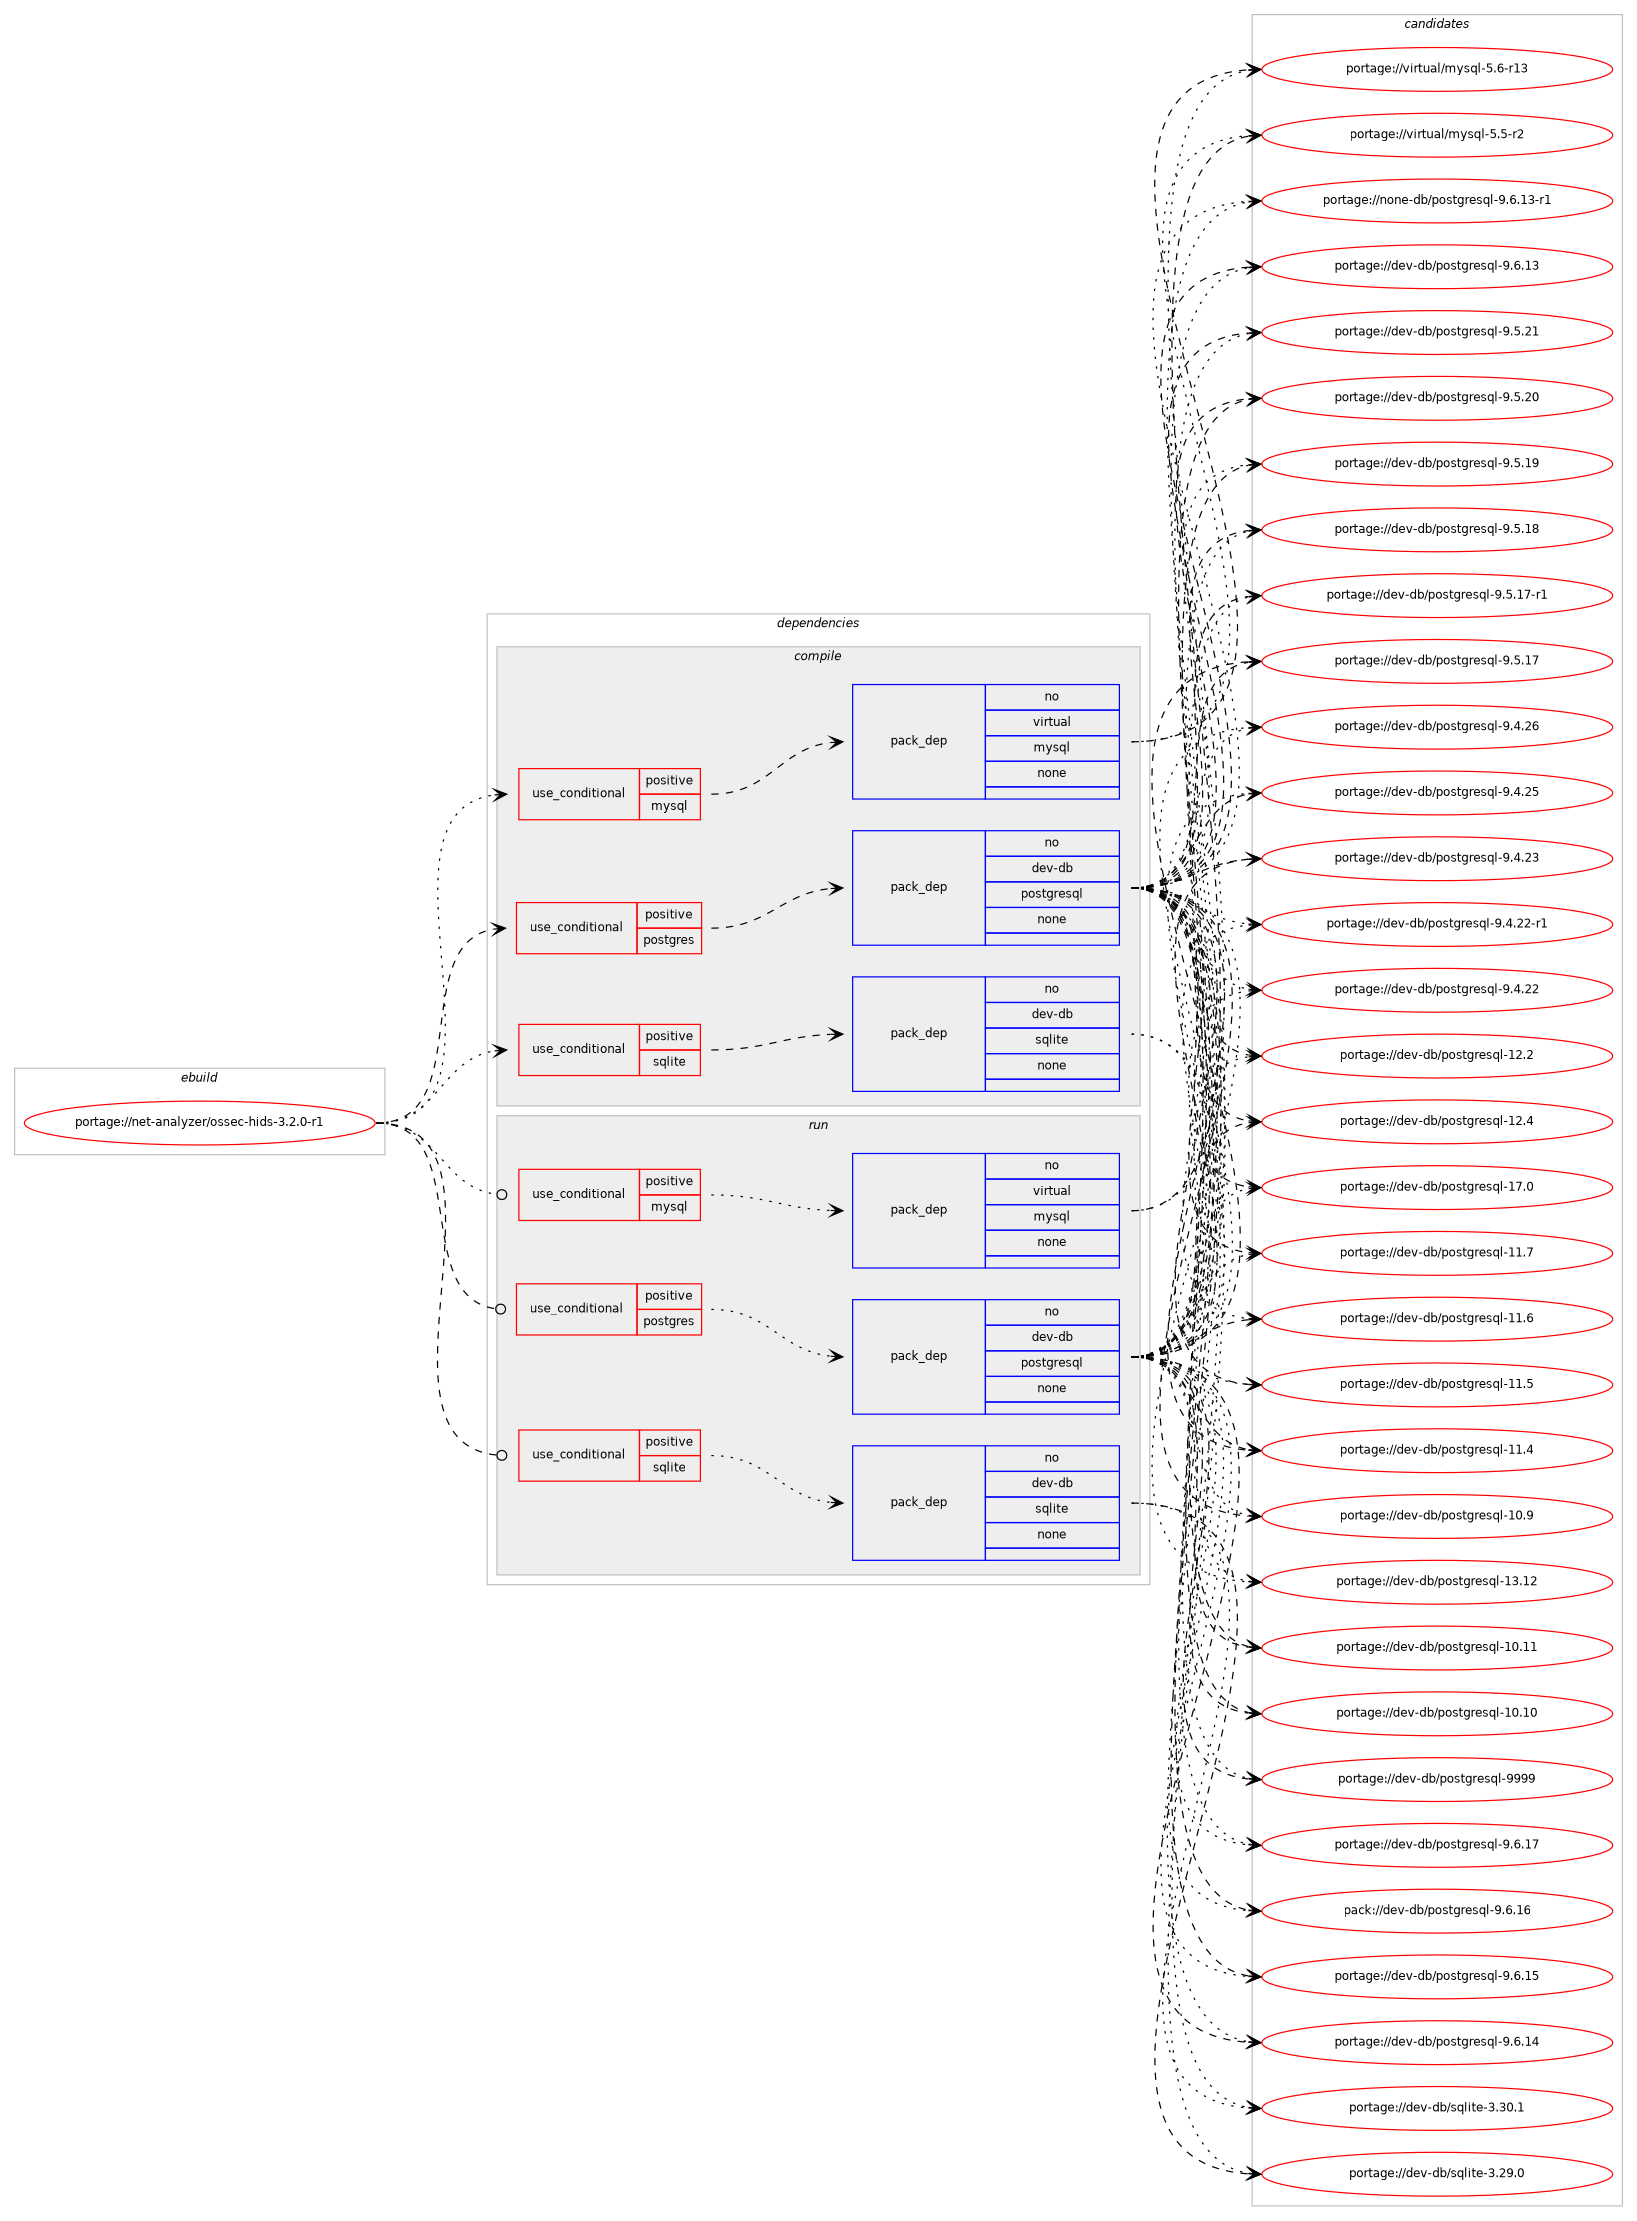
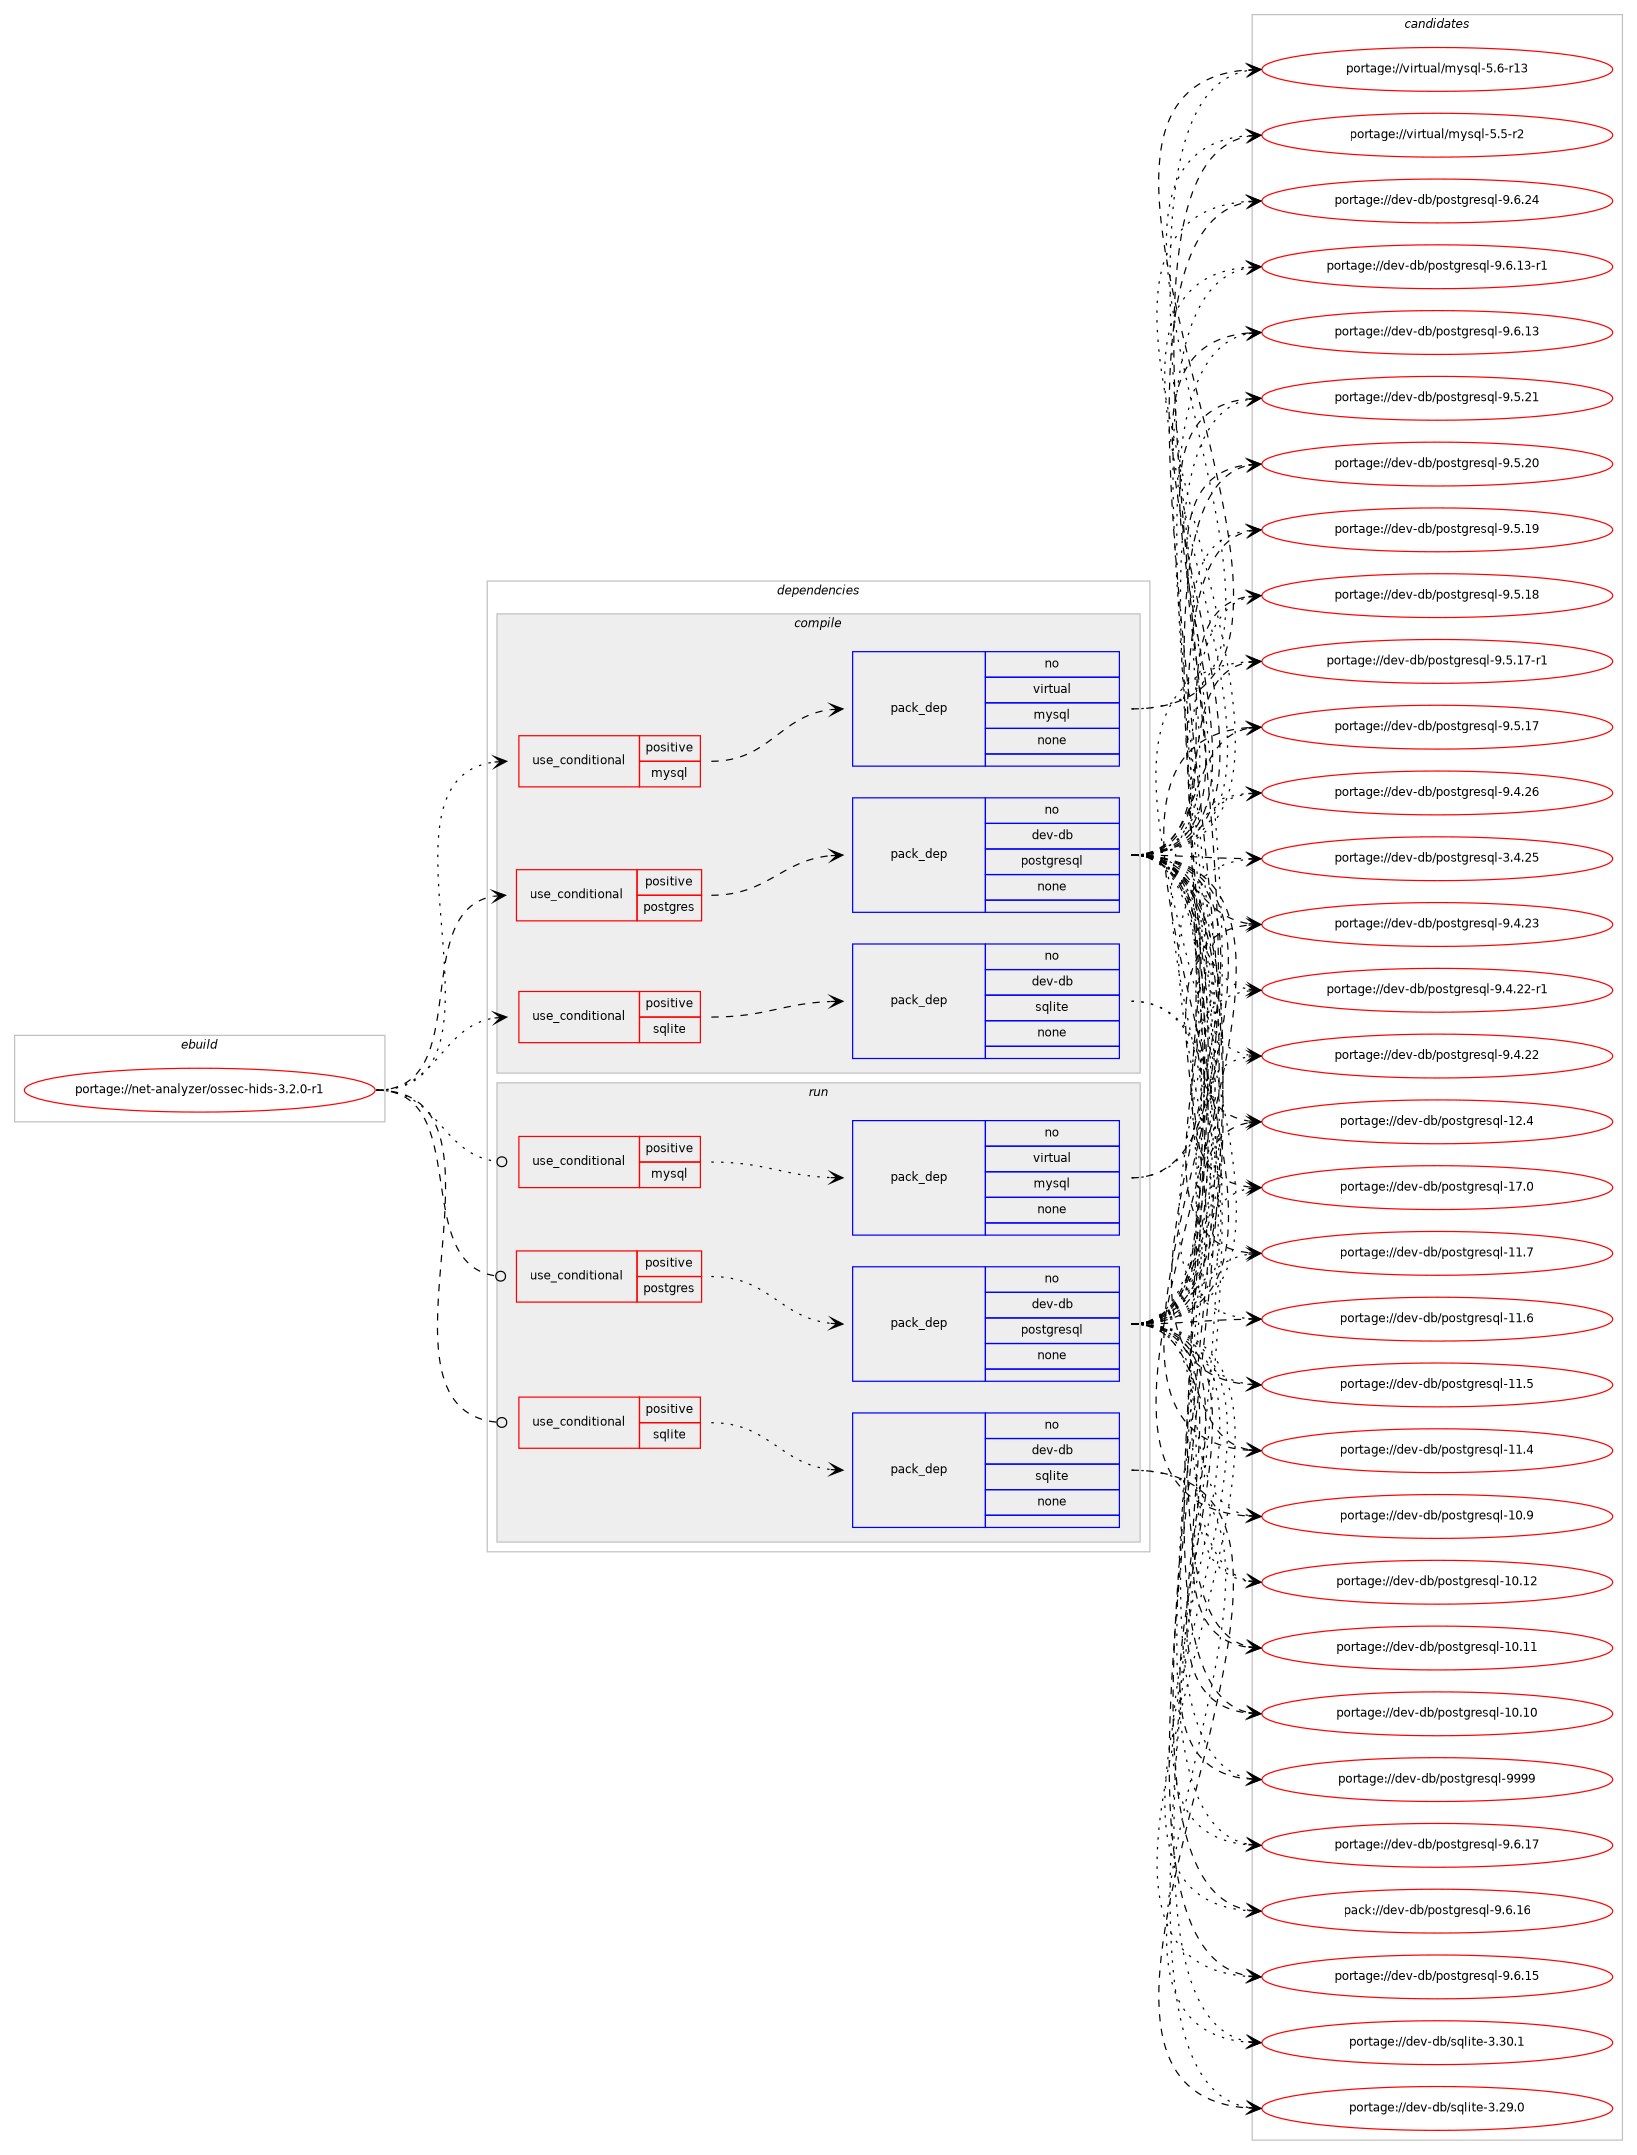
(1437, 201) -> (1437, 267)
(1437, 793) -> (1437, 859)
(1437, 1056) -> none
(1437, 1582) -> (1437, 1582)
(1437, 2043) -> (1437, 201)
